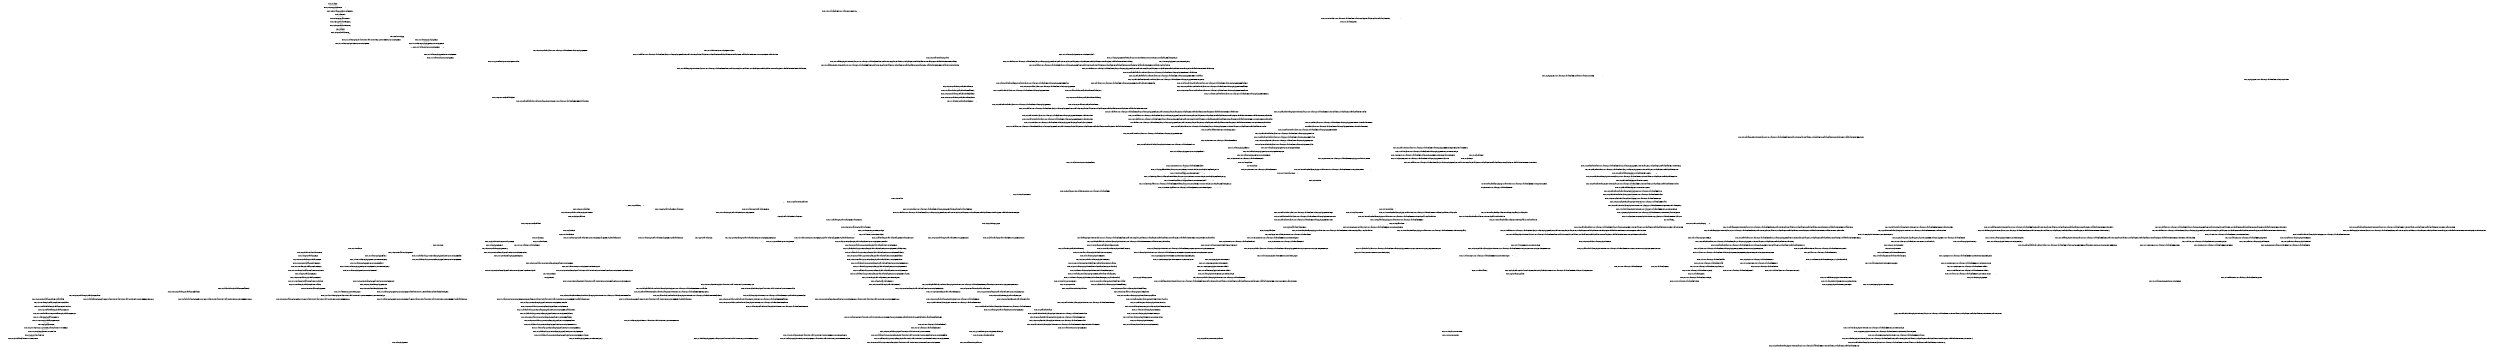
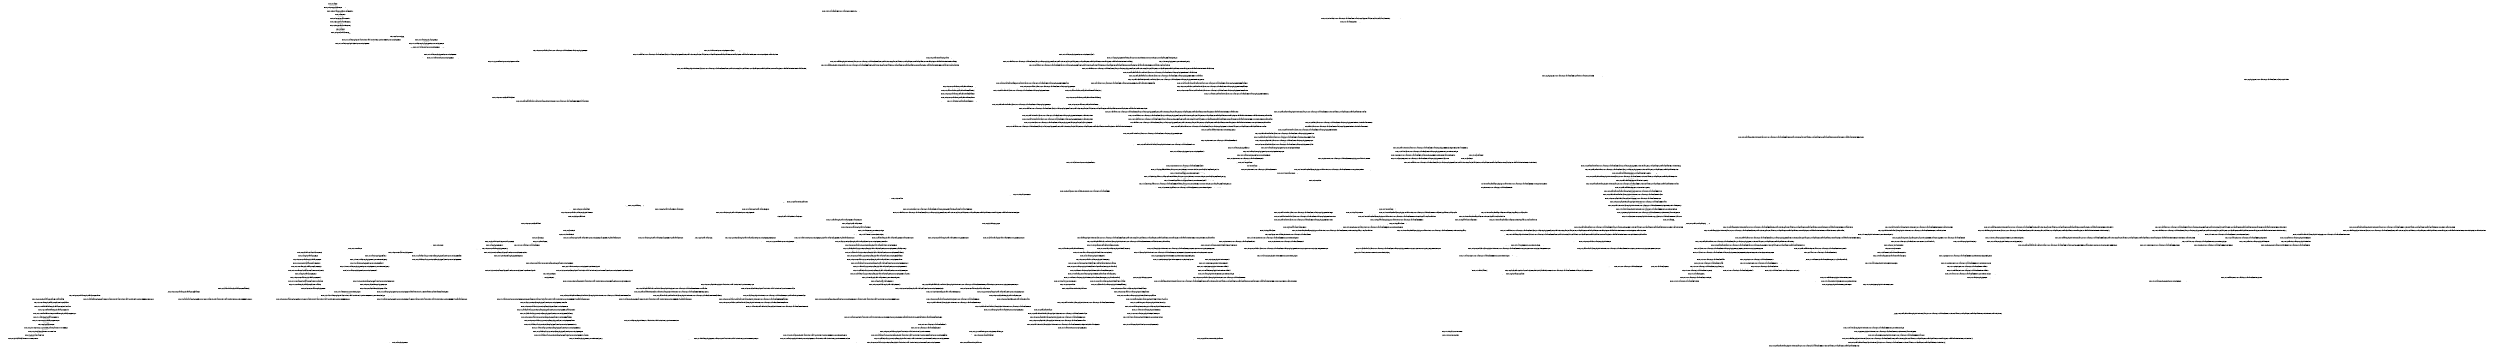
none -> (1466, 220)
(1669, 220) -> (1669, 220)
none -> (852, 224)
(1700, 238) -> none
(1142, 321) -> none
(984, 335) -> (984, 335)
